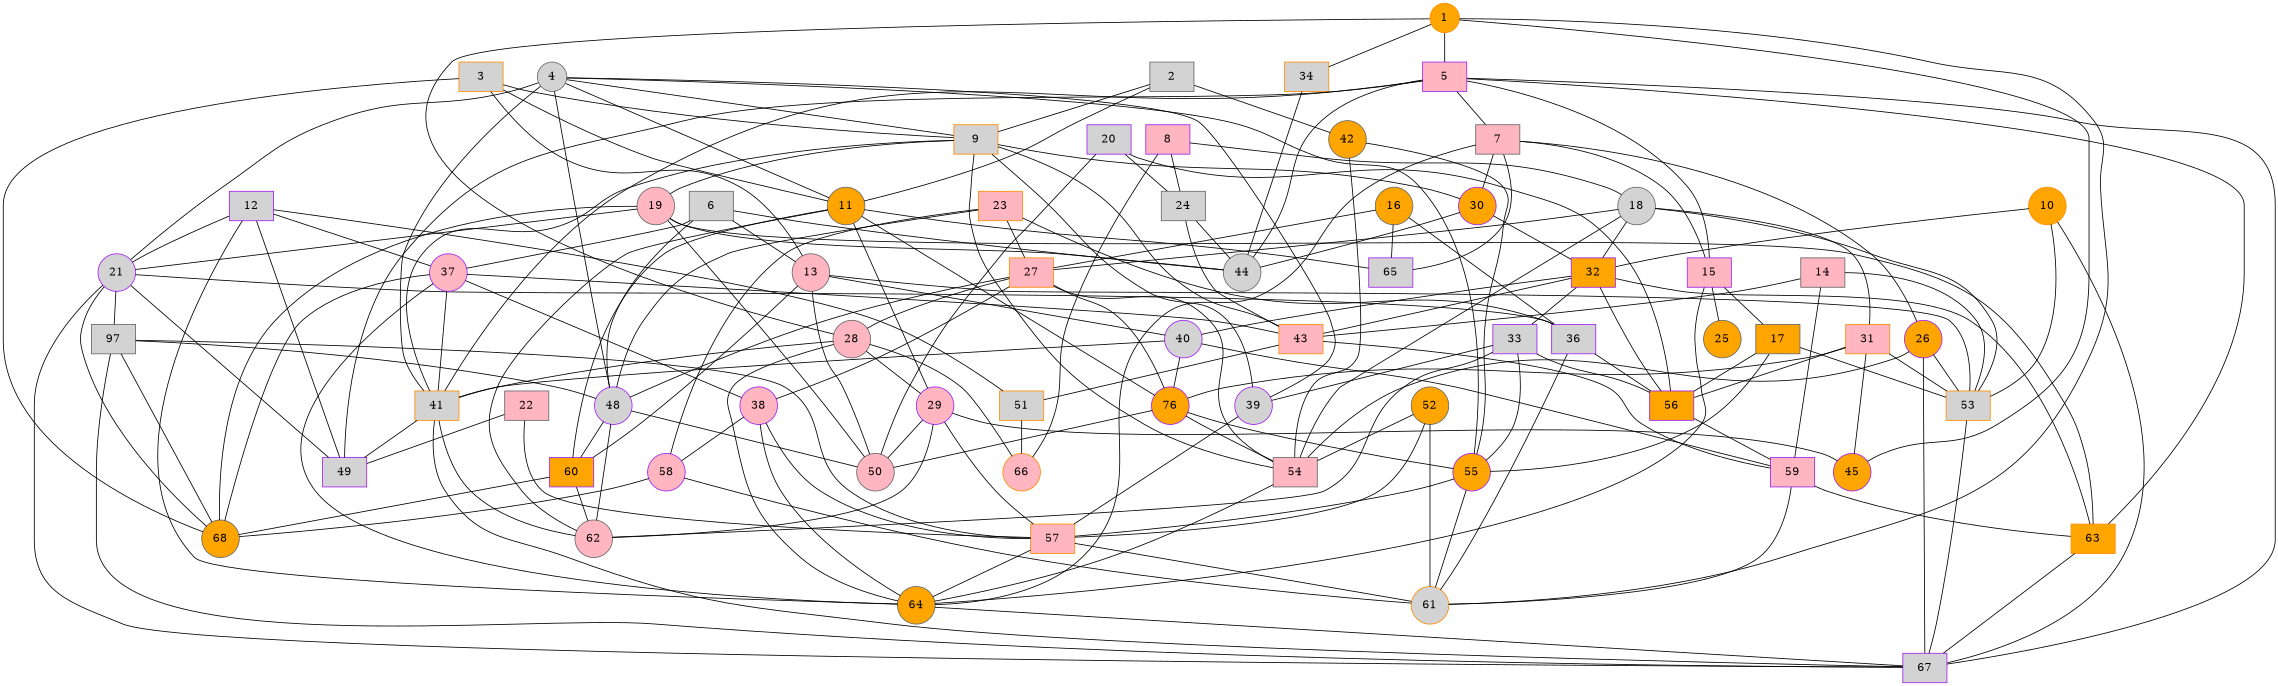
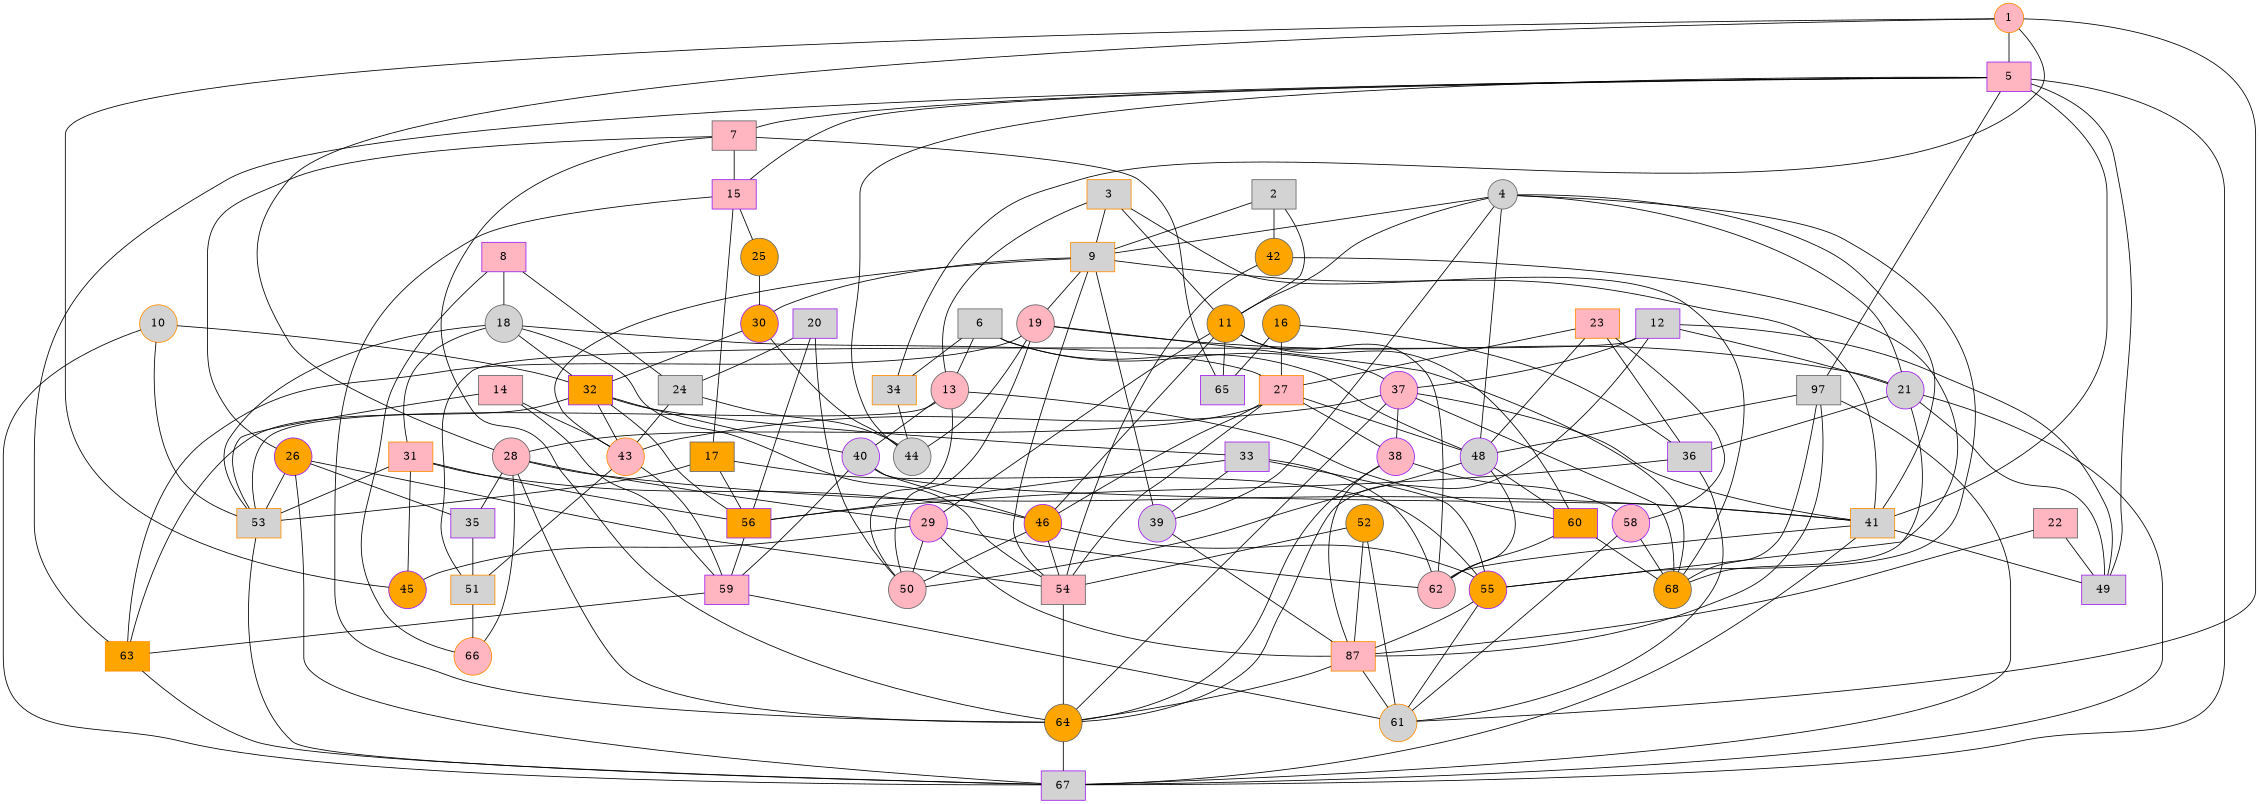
(1445, 18) -> (2009, 18)
(1488, 170) -> (760, 287)
(2047, 206) -> (158, 324)
(917, 237) -> (931, 362)
(115, 308) -> (1914, 234)
(1301, 339) -> (626, 457)
(1170, 406) -> (1043, 523)
none -> (473, 523)
(1053, 539) -> (1353, 656)
